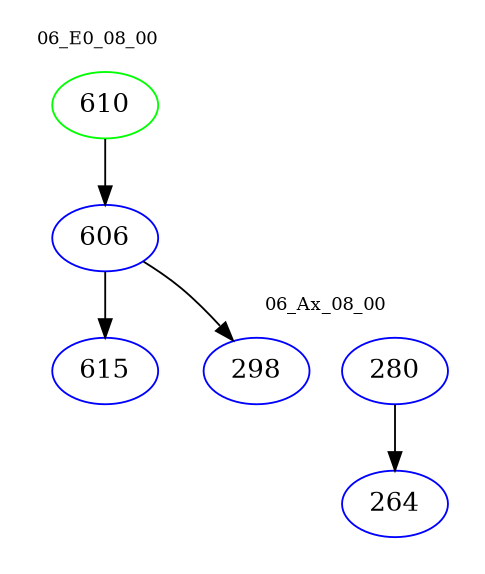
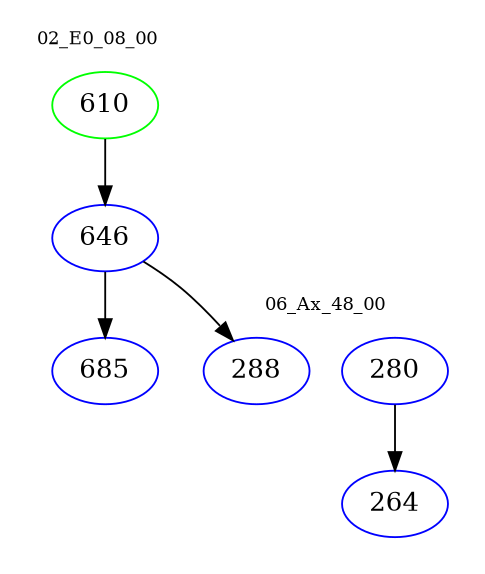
(98, 40) -> (98, 40)
(105, 238) -> (105, 238)
(326, 305) -> (326, 305)
(105, 371) -> (105, 371)
(257, 371) -> (257, 371)
